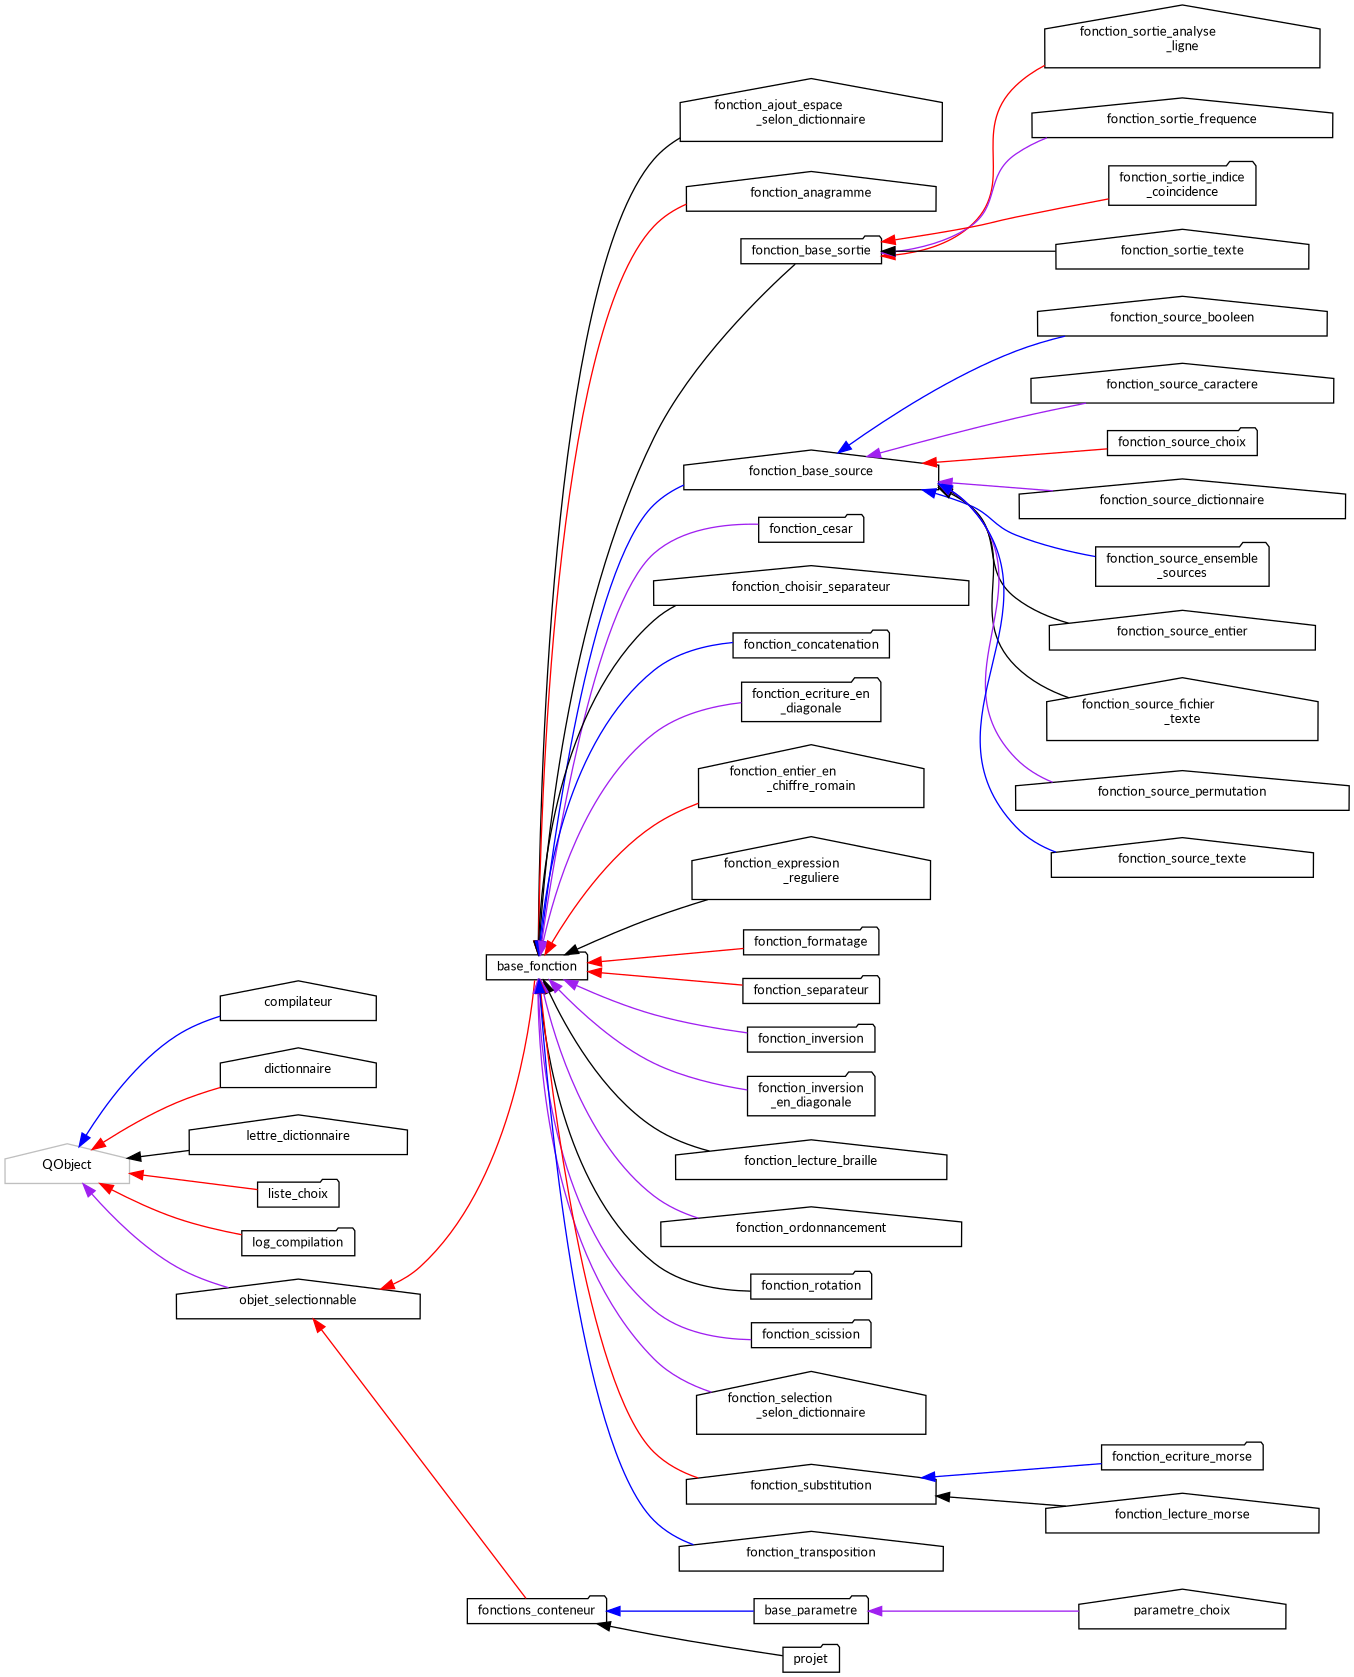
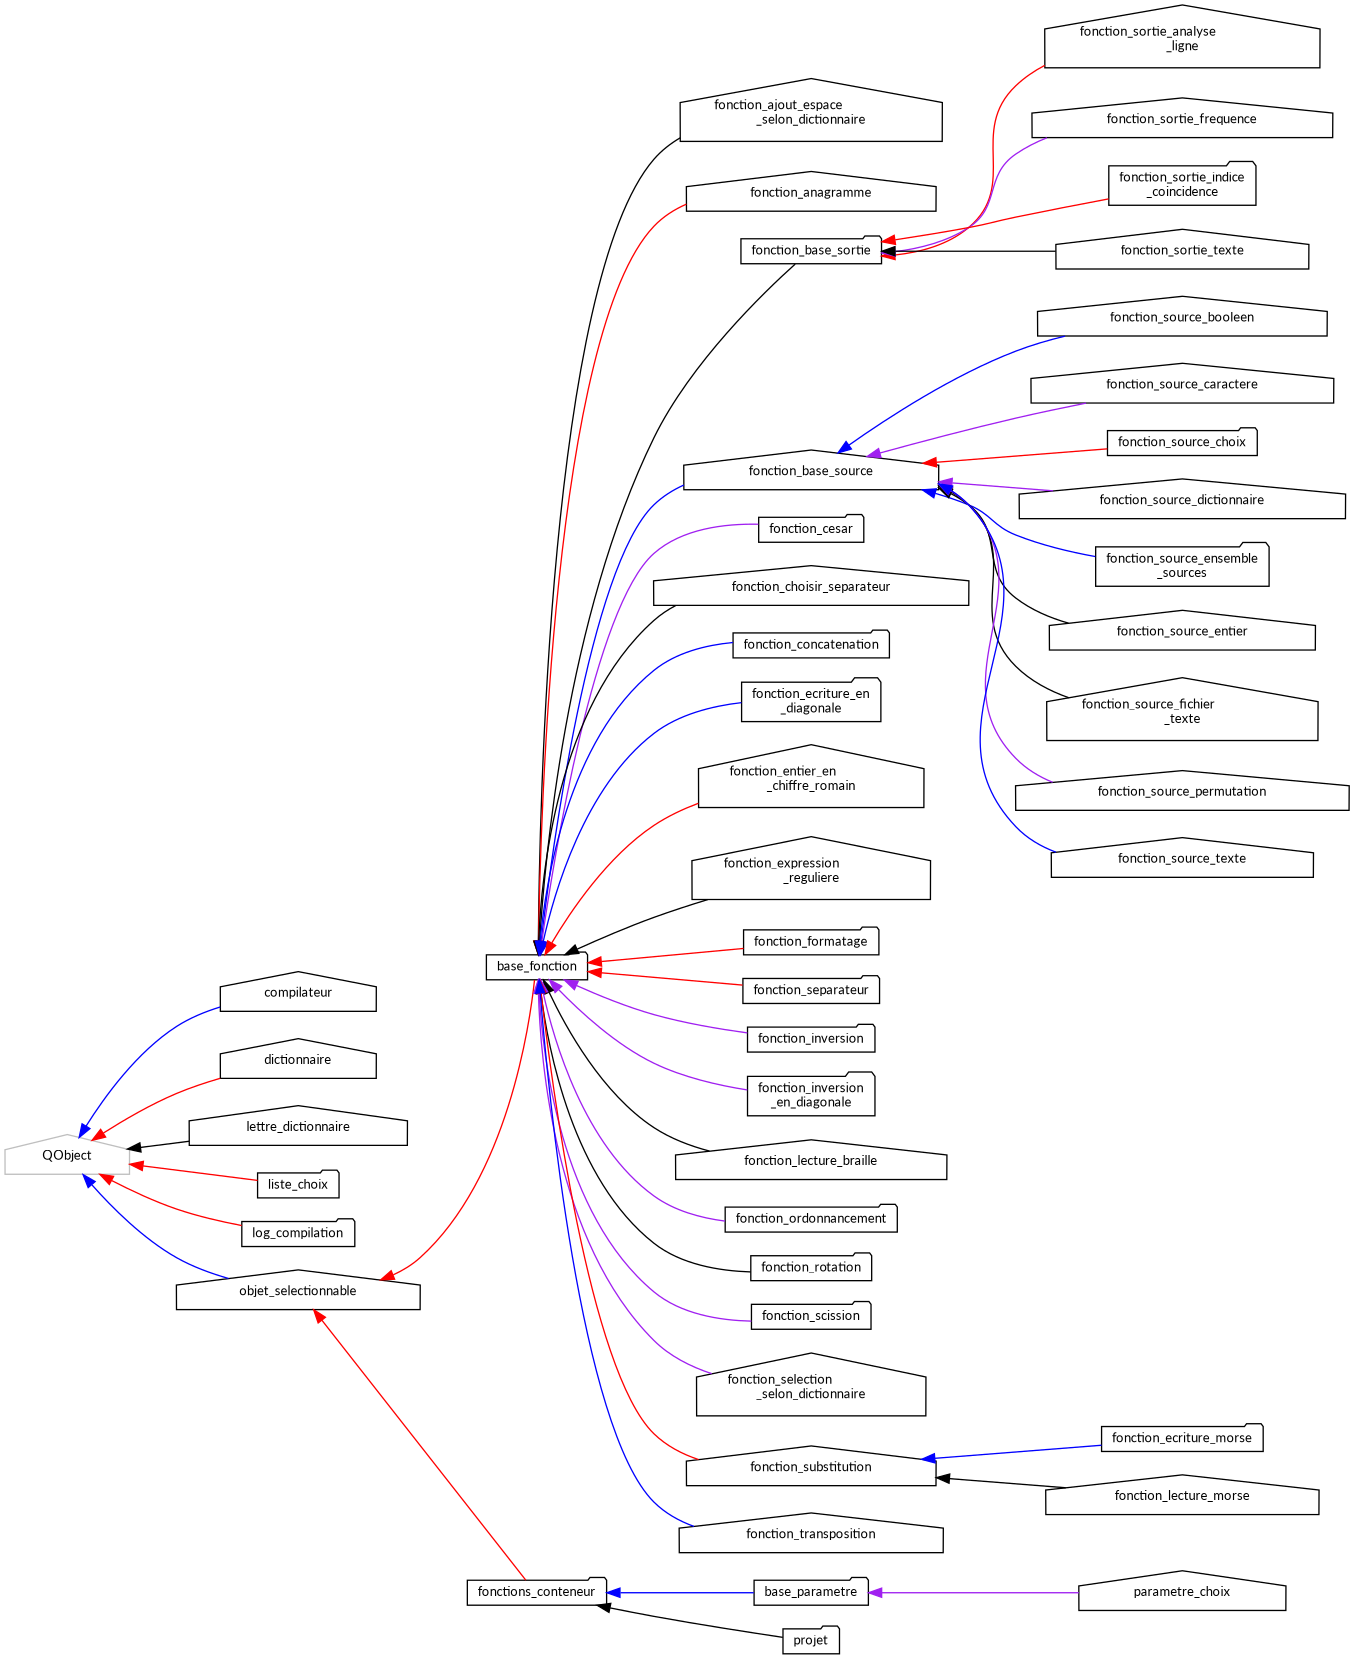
(605, 787) -> (605, 787)
(811, 1229) -> (811, 1220)
(153, 1252) -> (153, 1242)
